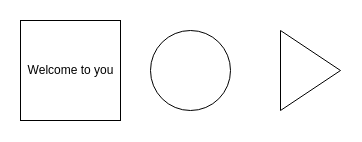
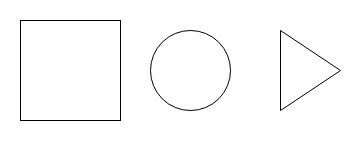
(71, 71) -> none
